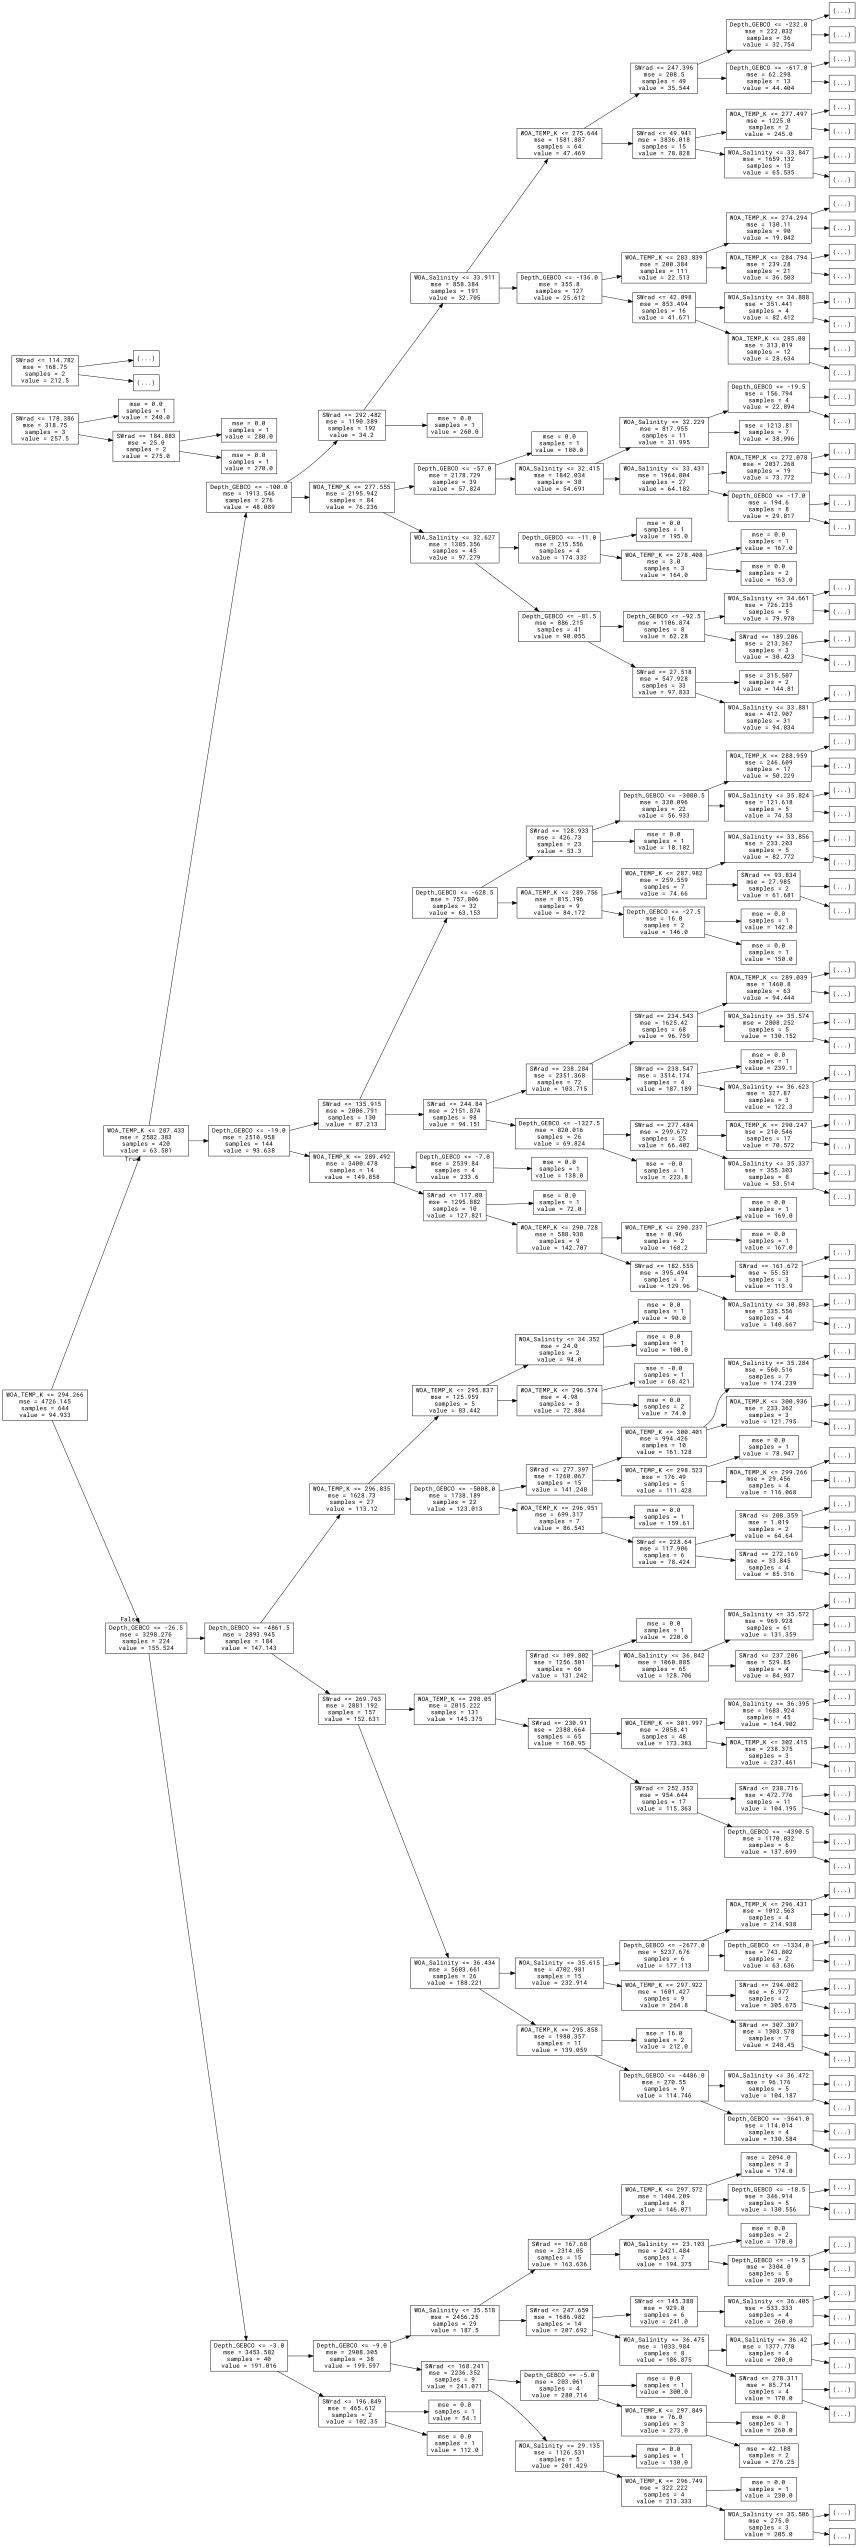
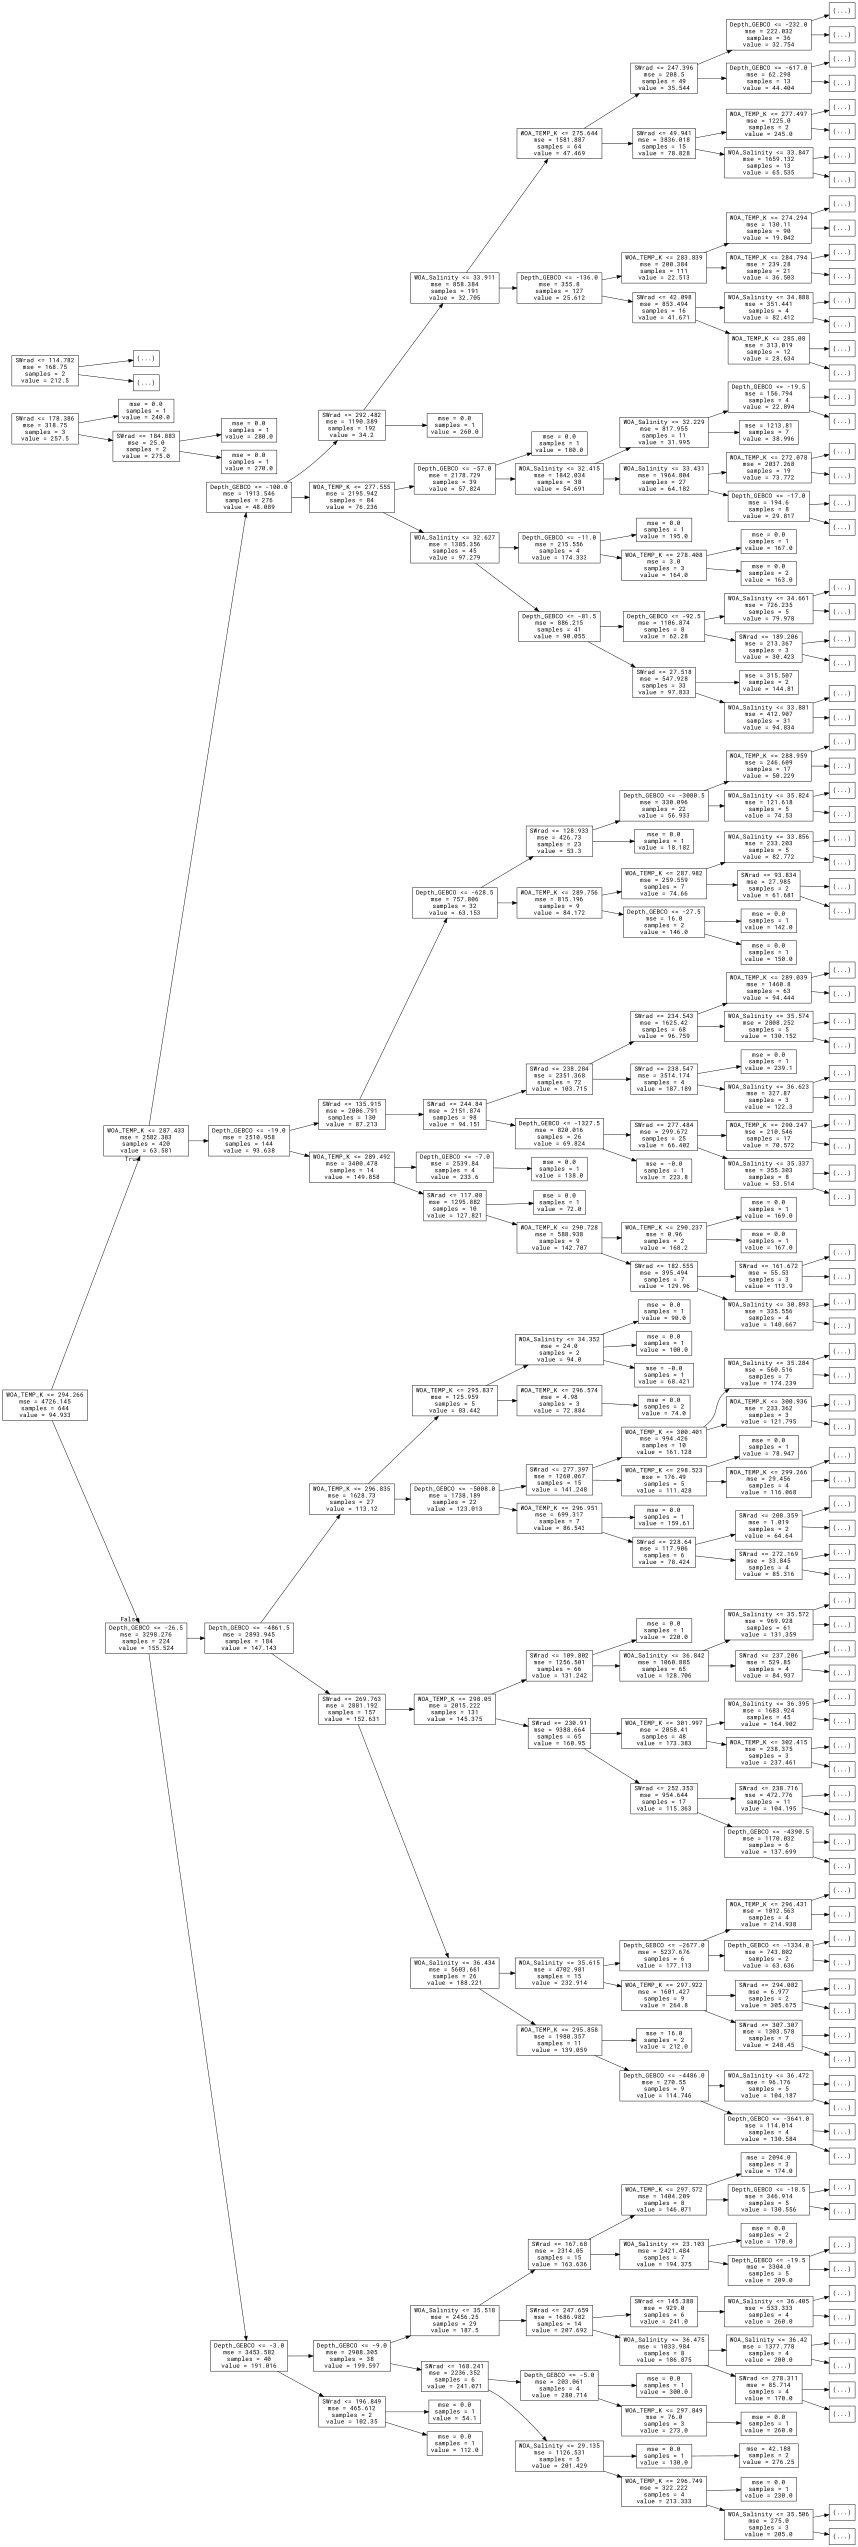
(616, 1387) -> (617, 1364)
(559, 1733) -> (559, 1733)
(455, 2377) -> (455, 2377)
(721, 2440) -> (713, 2456)
